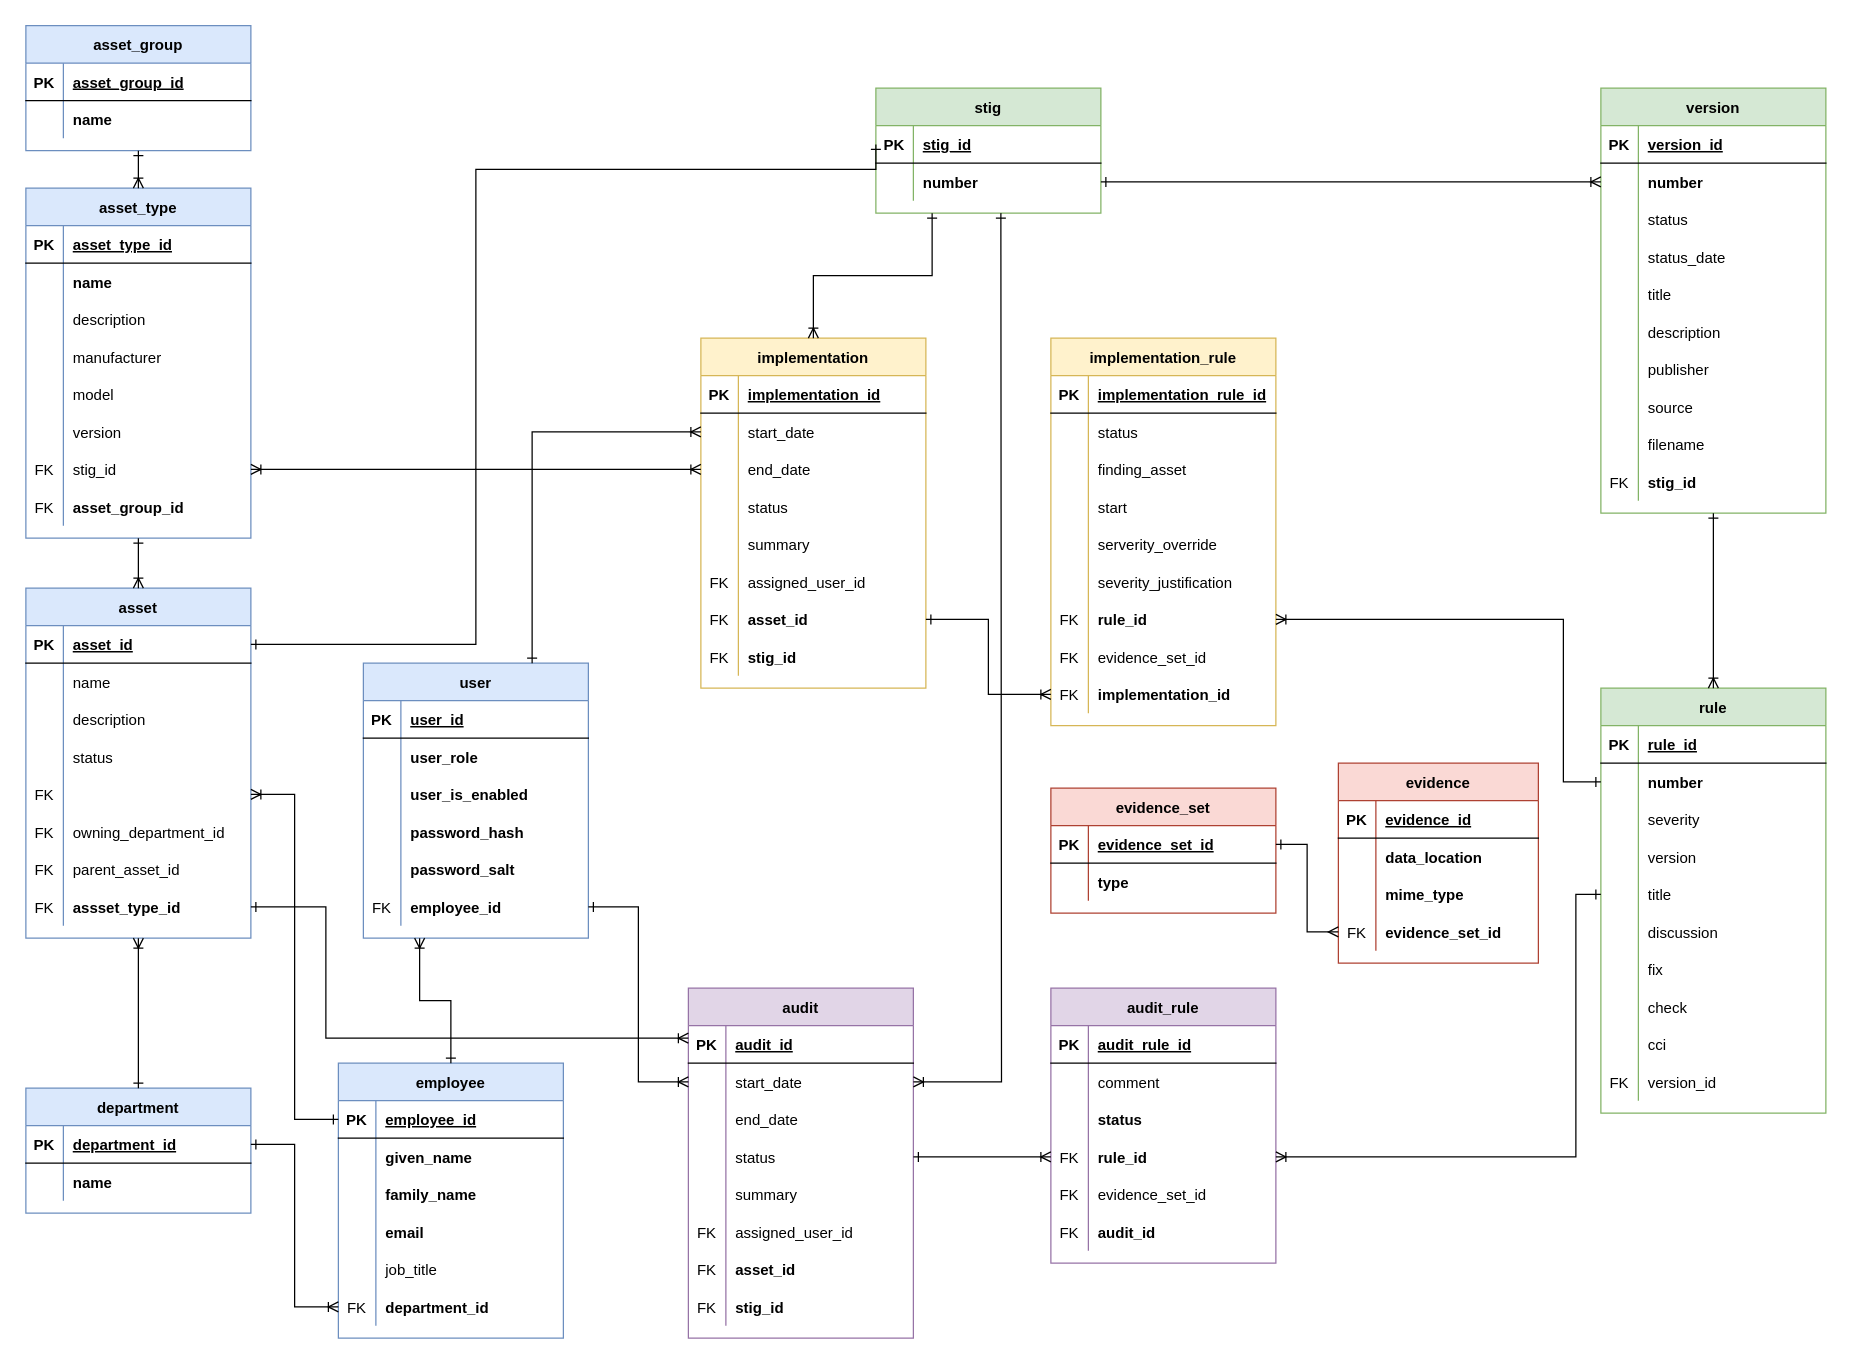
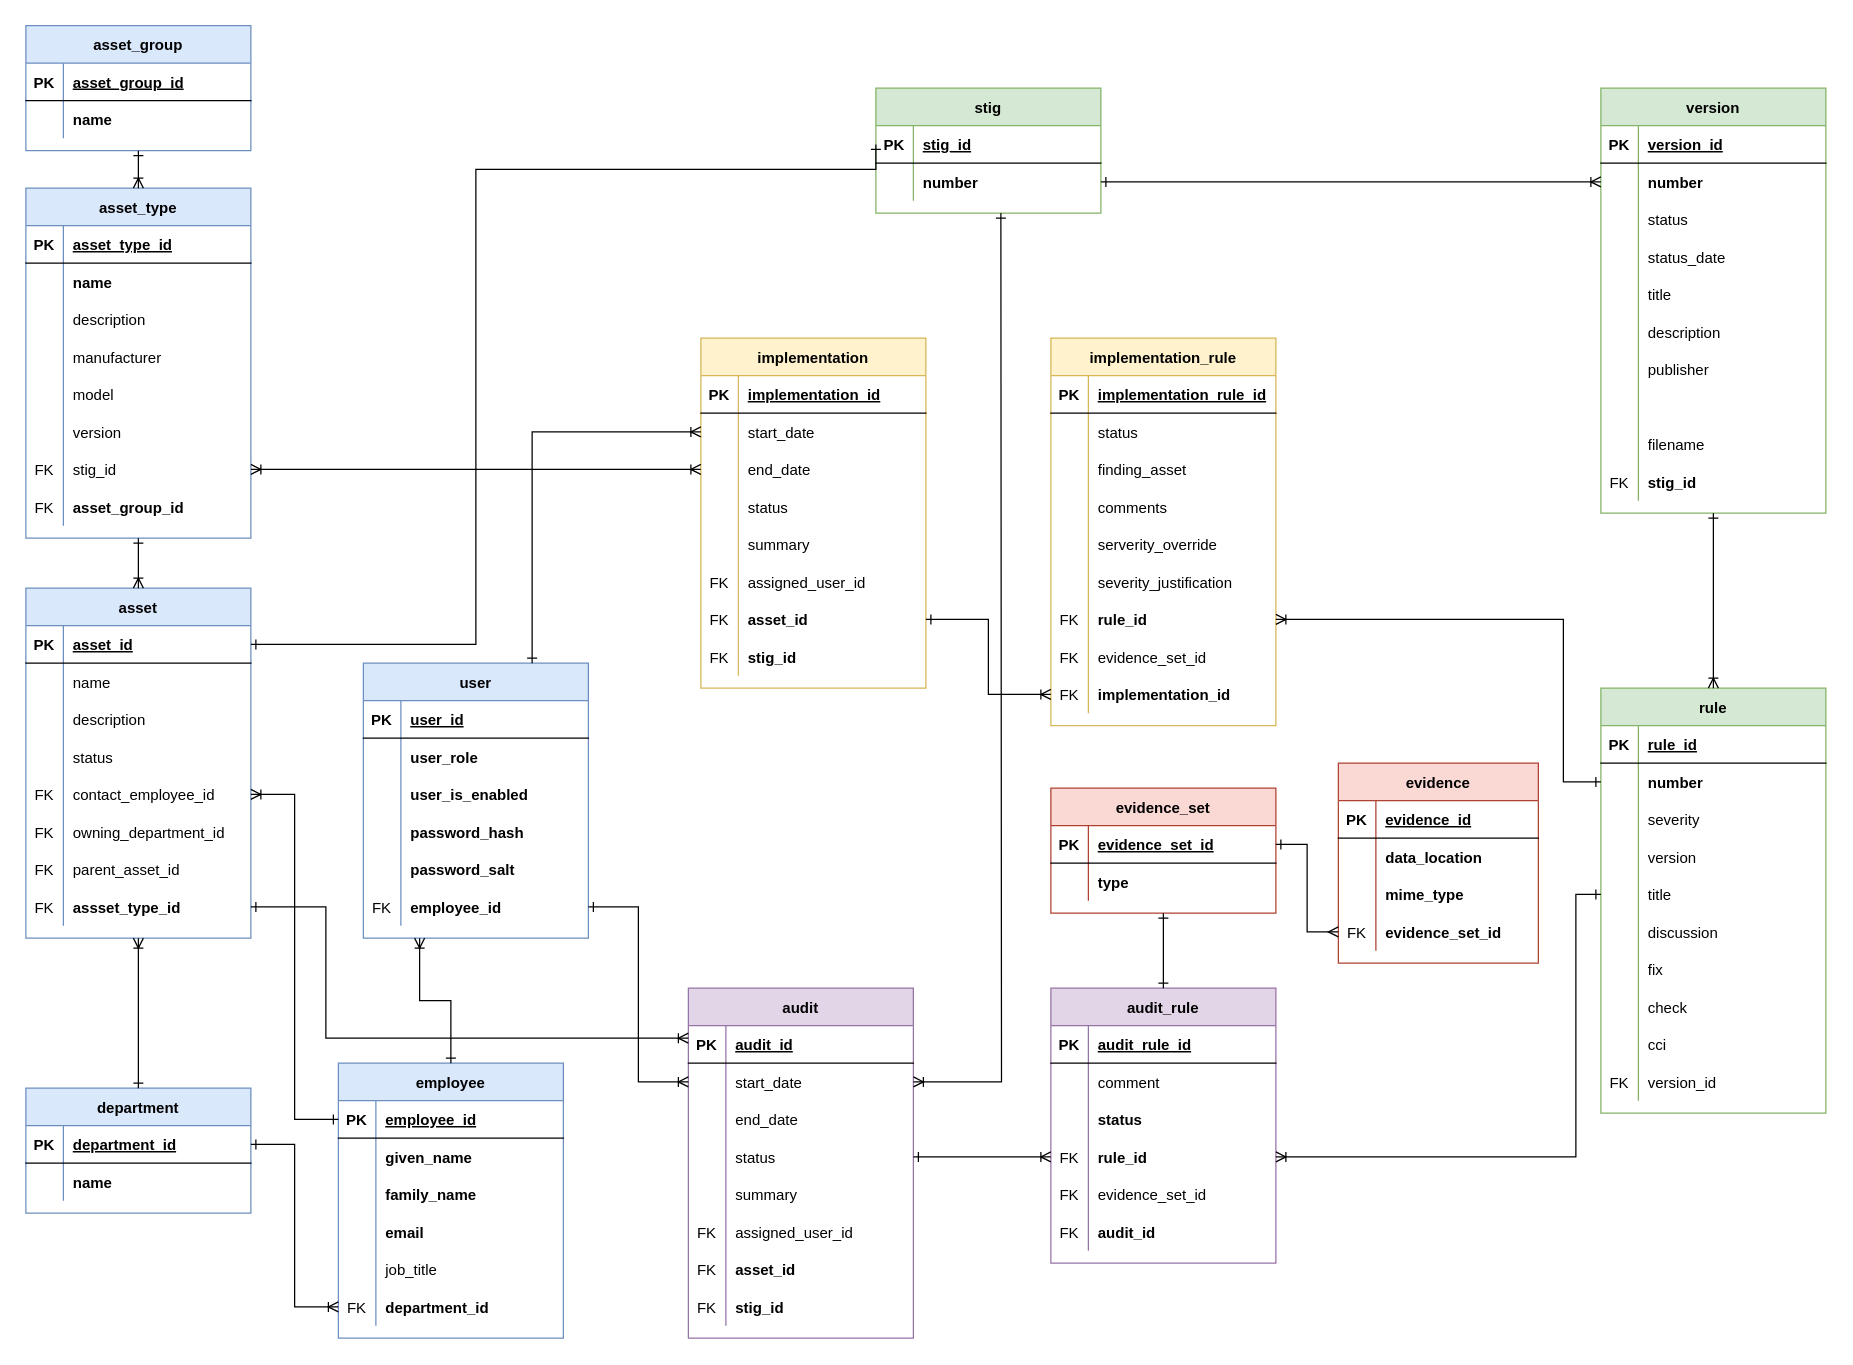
(871, 276) -> none
(1732, 407) -> none
(1119, 508) -> (1131, 508)
none -> (157, 794)
none -> (1163, 952)
